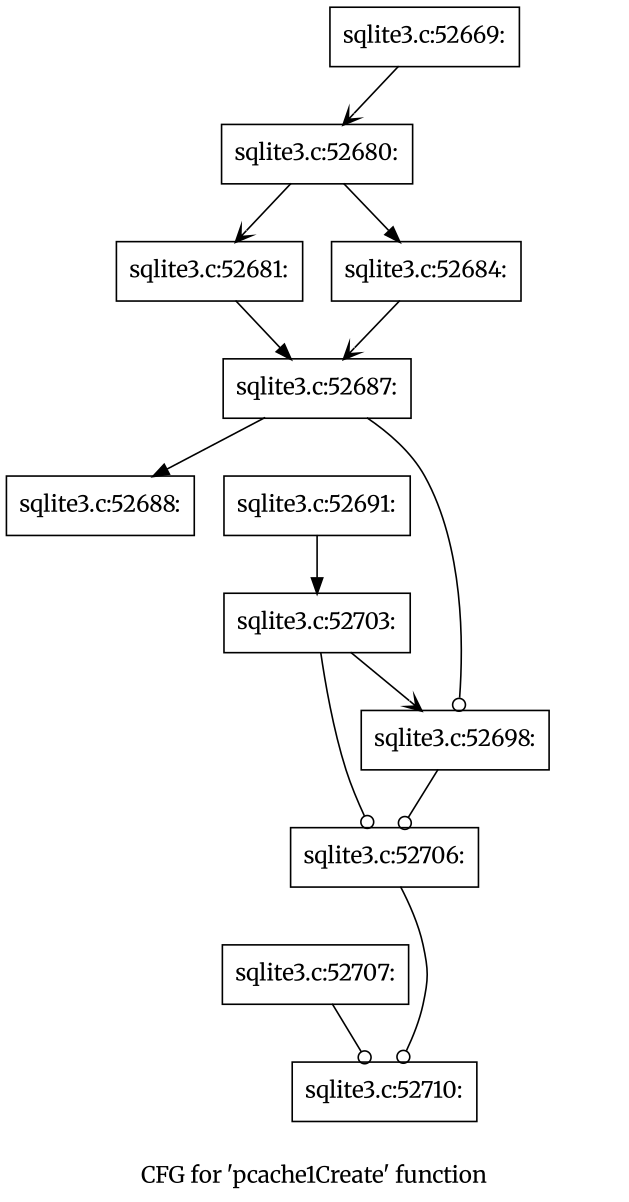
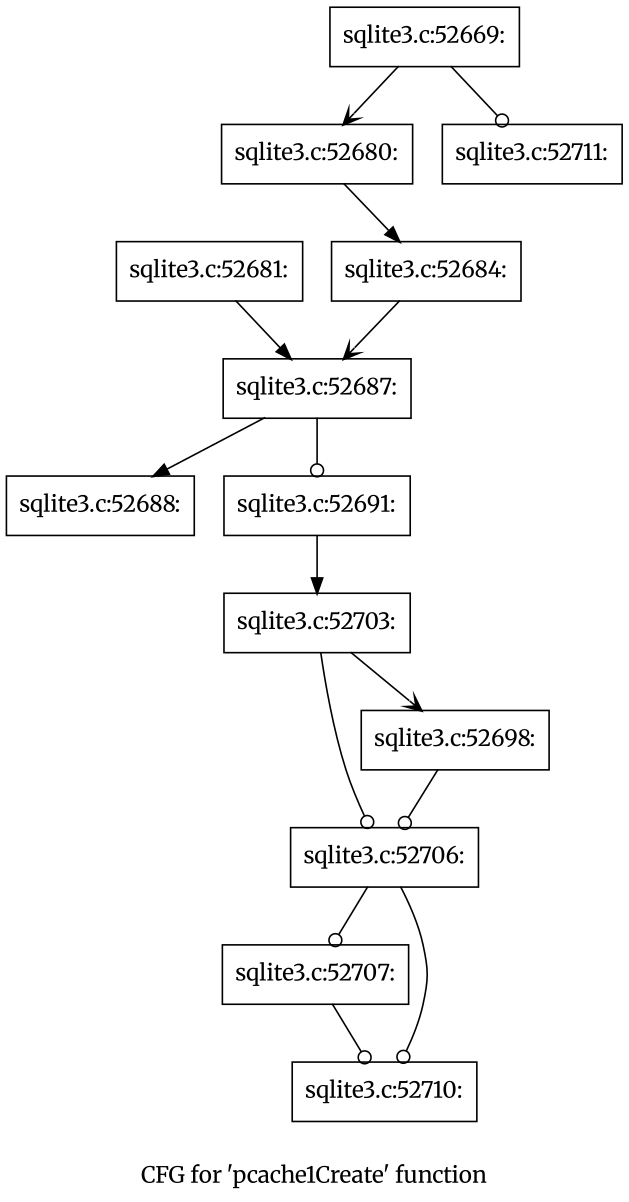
none -> (532, 154)
(269, 207) -> none
(450, 544) -> (317, 441)
none -> (353, 911)
